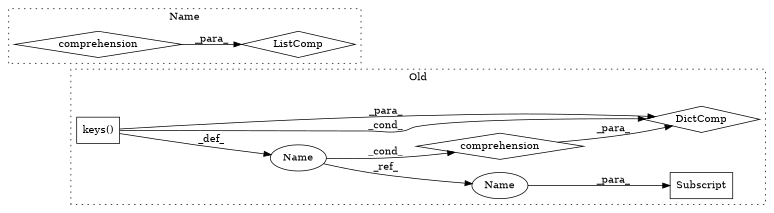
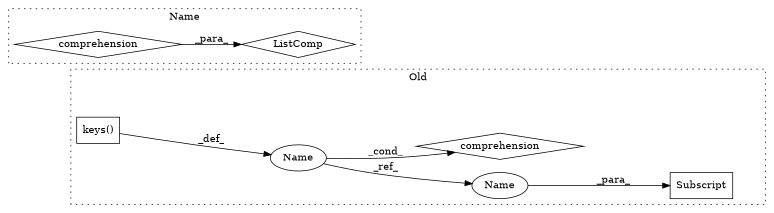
(701, 119) -> none
